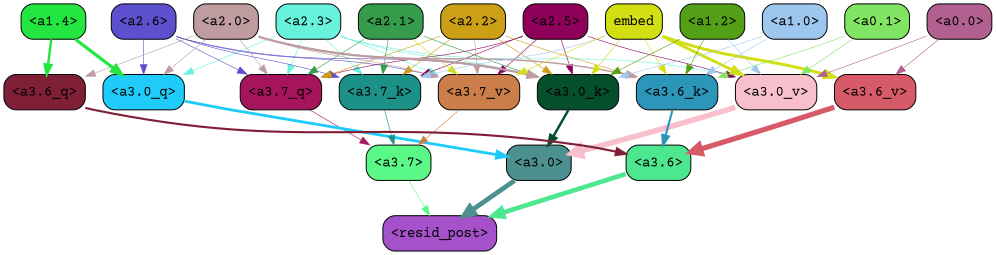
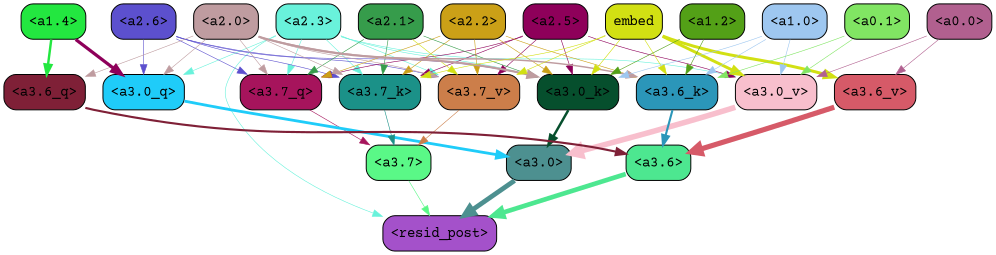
(476, 52) -> (476, 52)
(741, 53) -> (788, 49)
(95, 54) -> (95, 54)
none -> (296, 54)
(519, 58) -> (519, 58)
none -> (256, 142)
